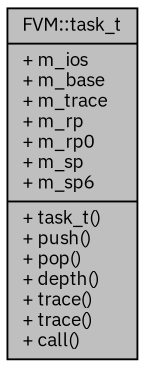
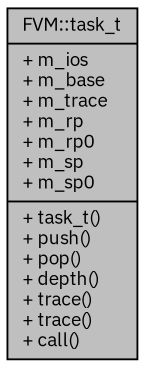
(59, 183) -> (59, 183)
